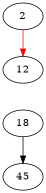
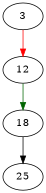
(23, 16) -> (23, 16)
none -> (23, 93)
(23, 177) -> (23, 177)
